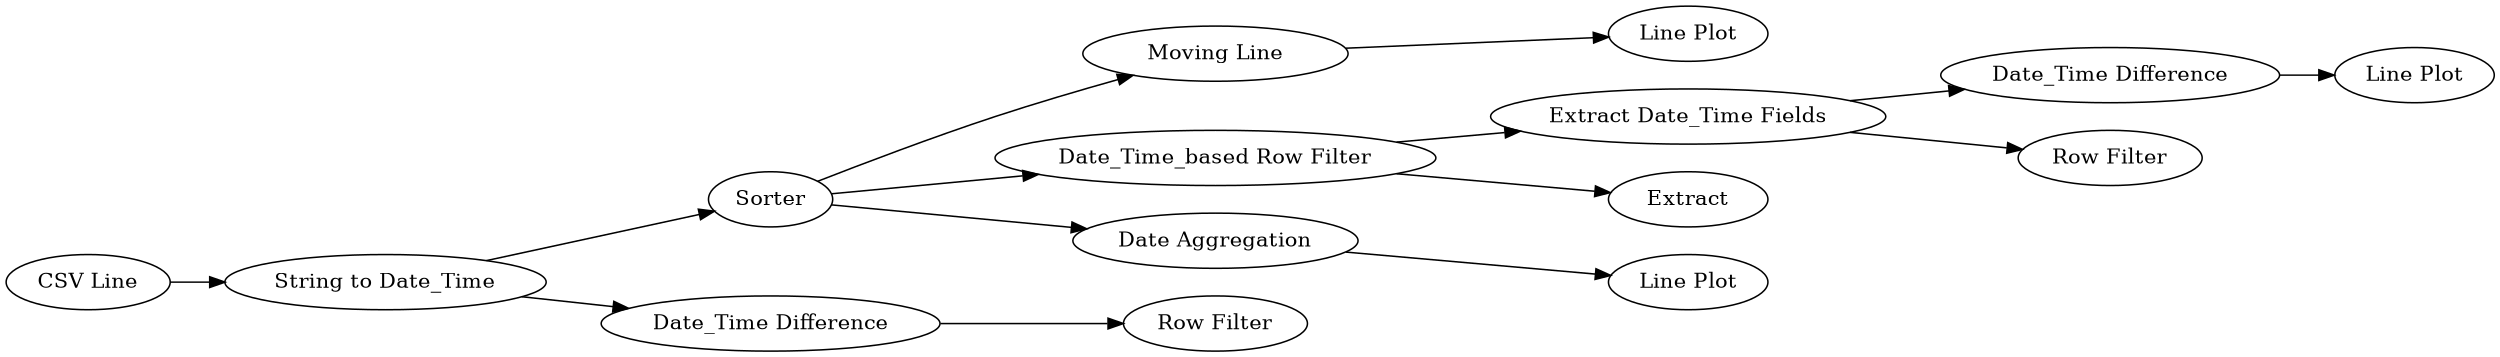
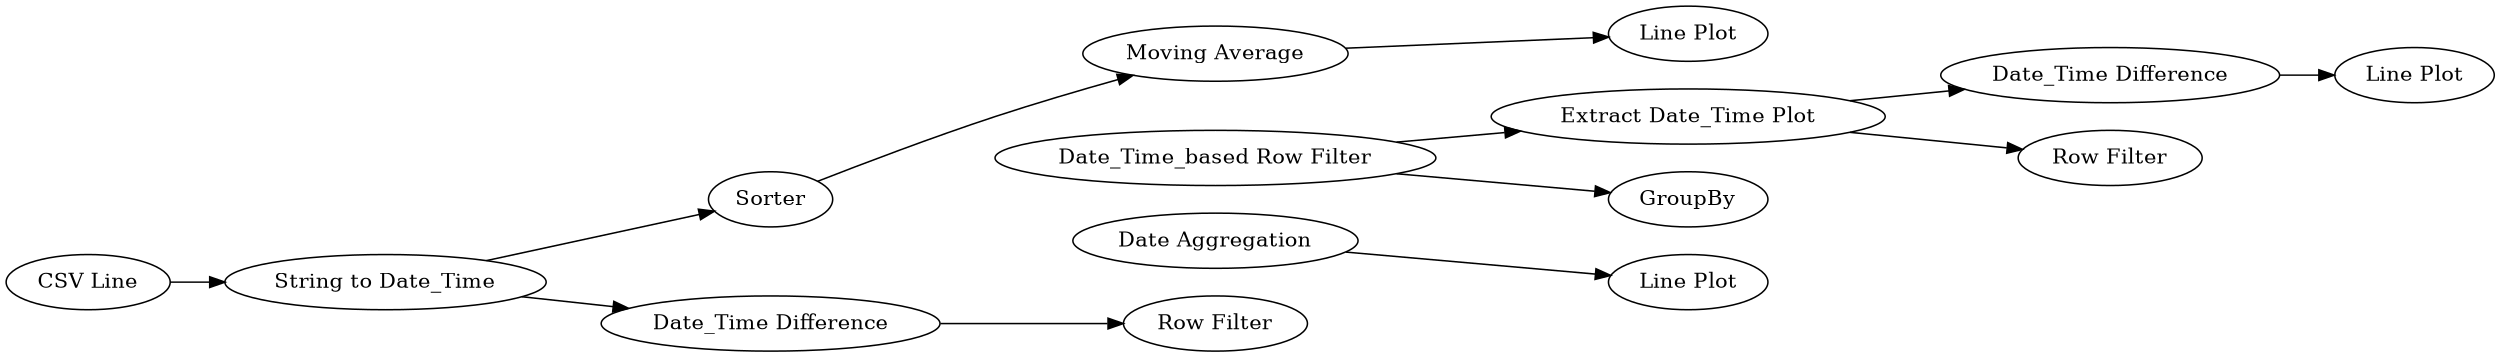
(1215, 54) -> (1215, 54)
(1688, 117) -> (1688, 117)
(927, 185) -> none
(1688, 199) -> (1688, 199)
(951, 216) -> none
